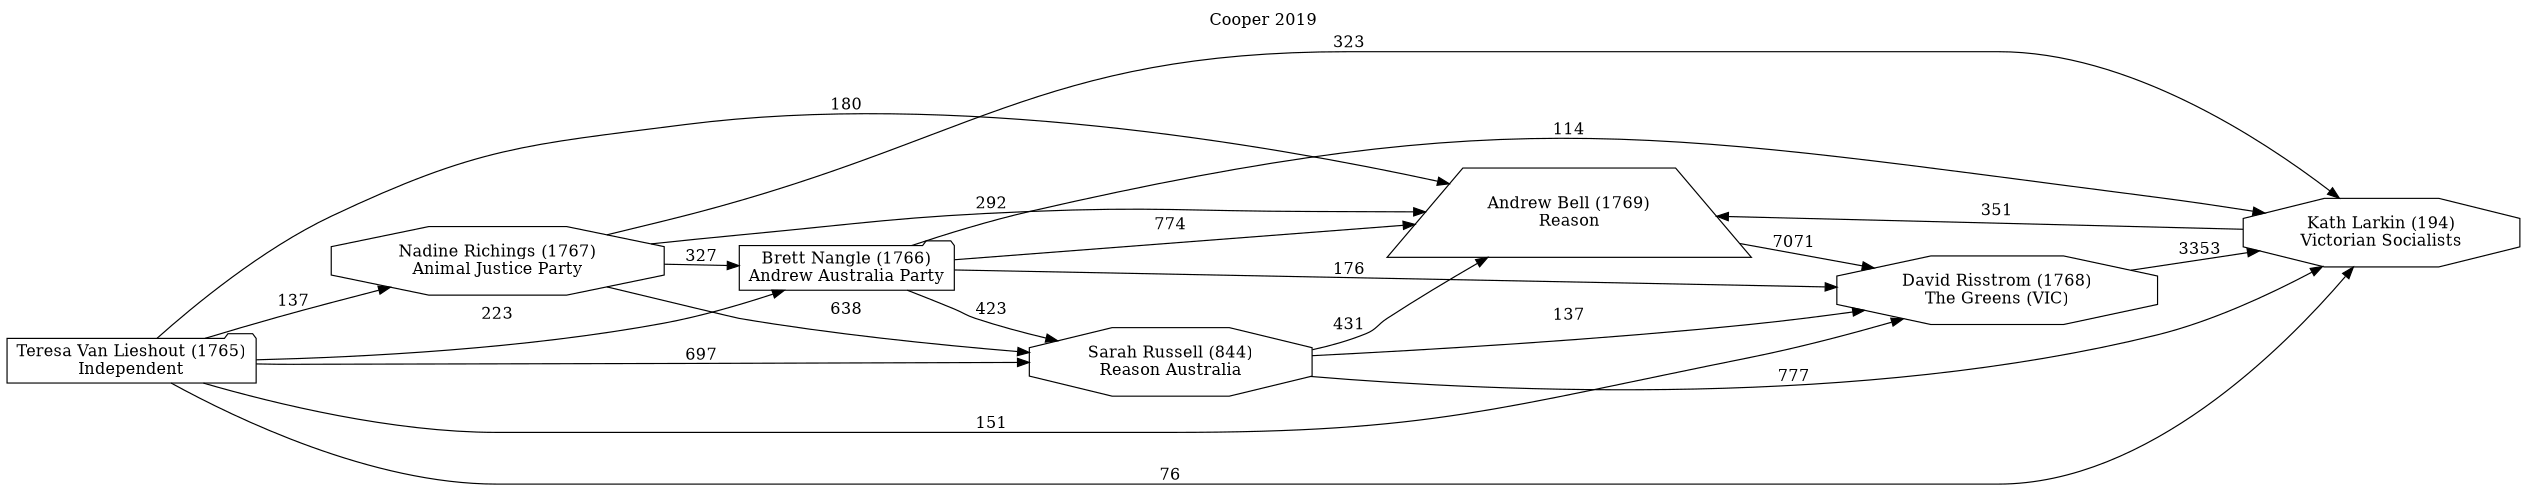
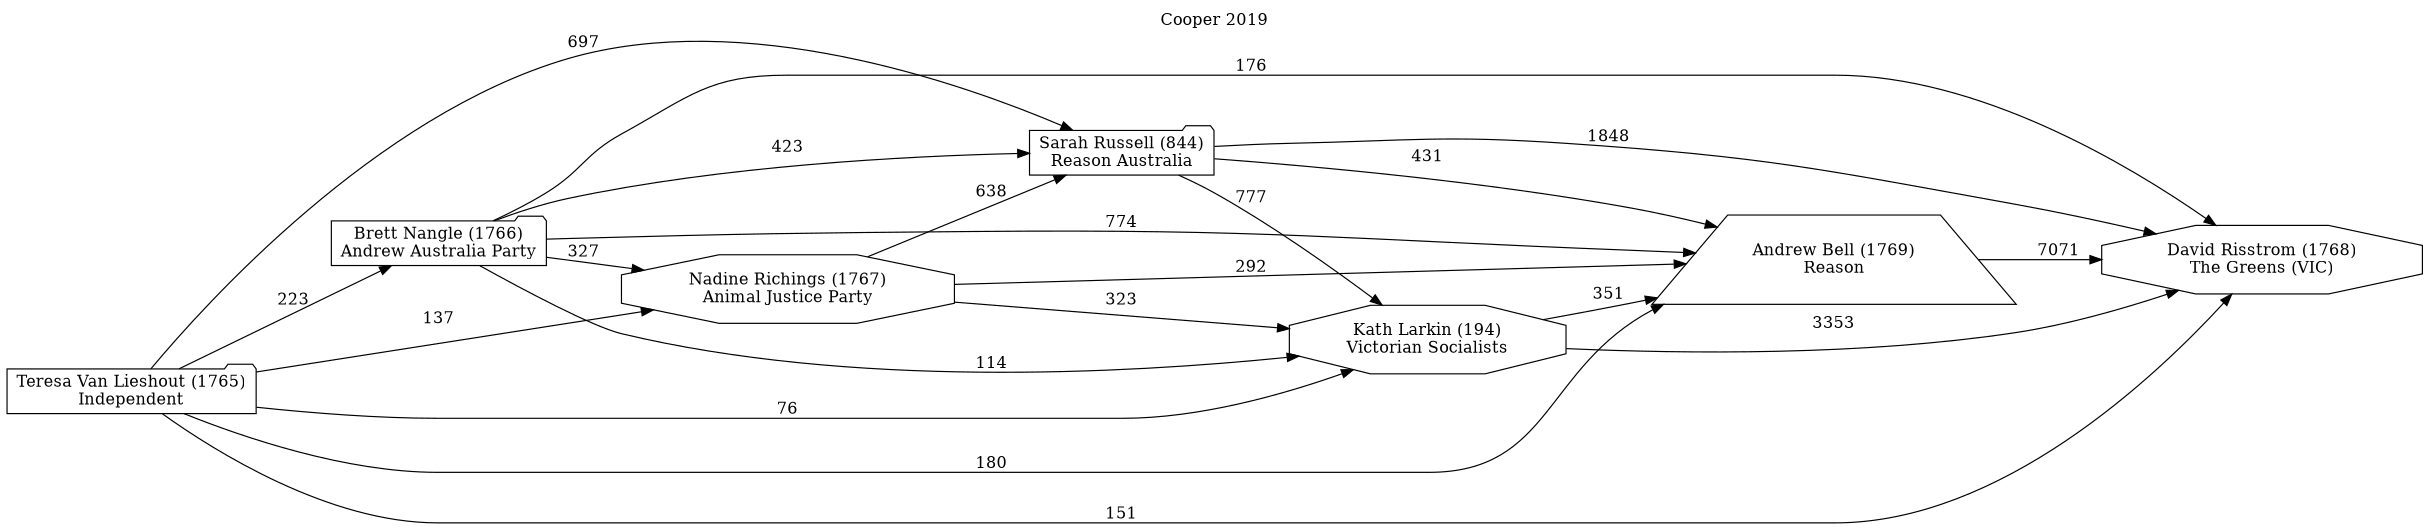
(2189, 261) -> (1869, 347)
(696, 265) -> (589, 263)
(1569, 315) -> (1609, 137)
(1171, 362) -> (1122, 153)
